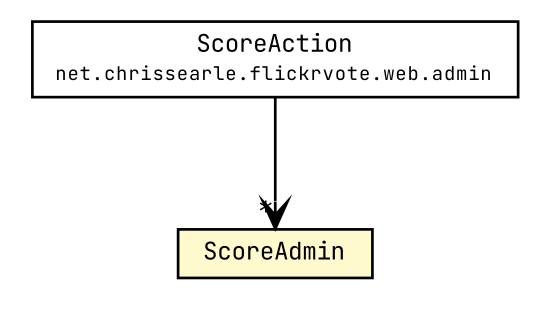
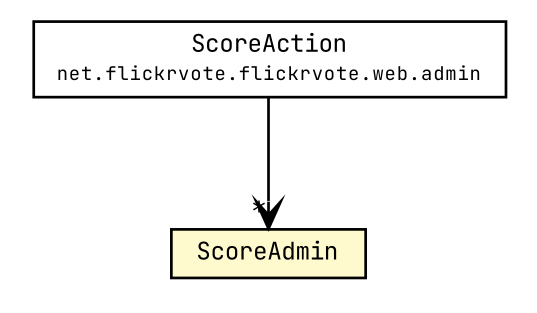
(275, 74) -> (270, 74)
